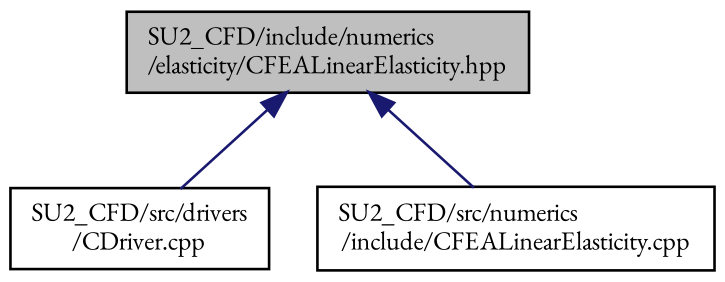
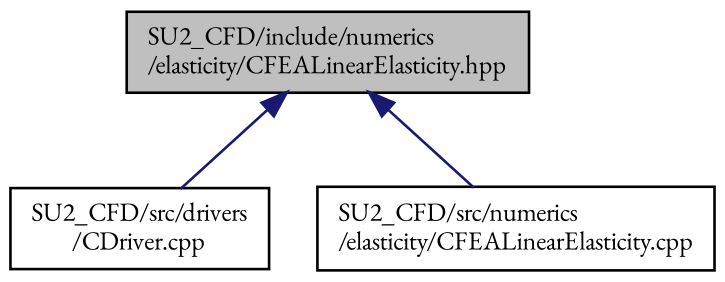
(516, 229) -> (516, 229)
